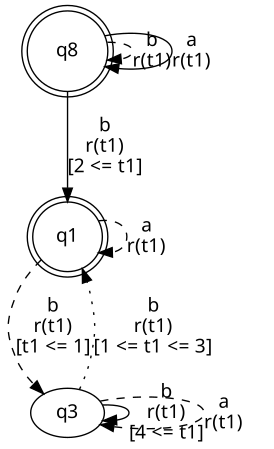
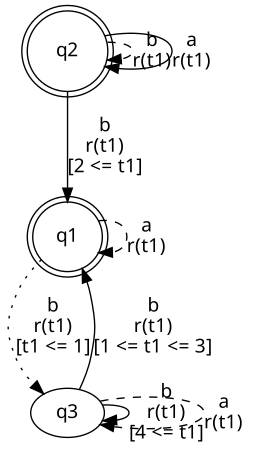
(68, 51) -> (68, 51)
(9, 320) -> (9, 320)
(94, 336) -> (94, 336)
